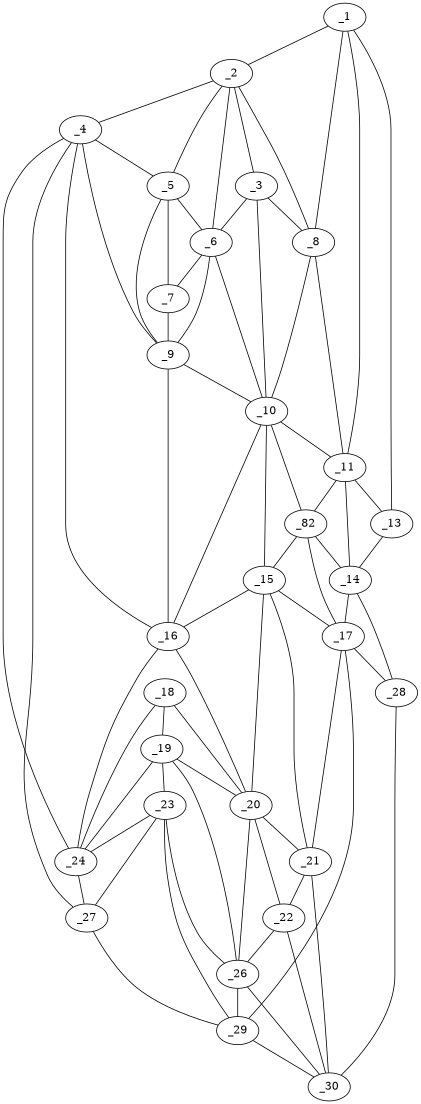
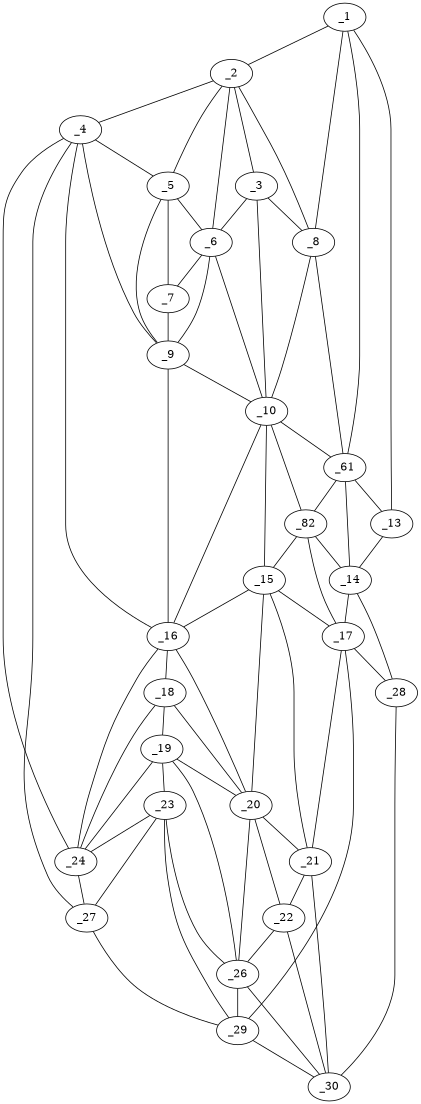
(345, 468) -> (345, 468)
none -> (167, 665)
